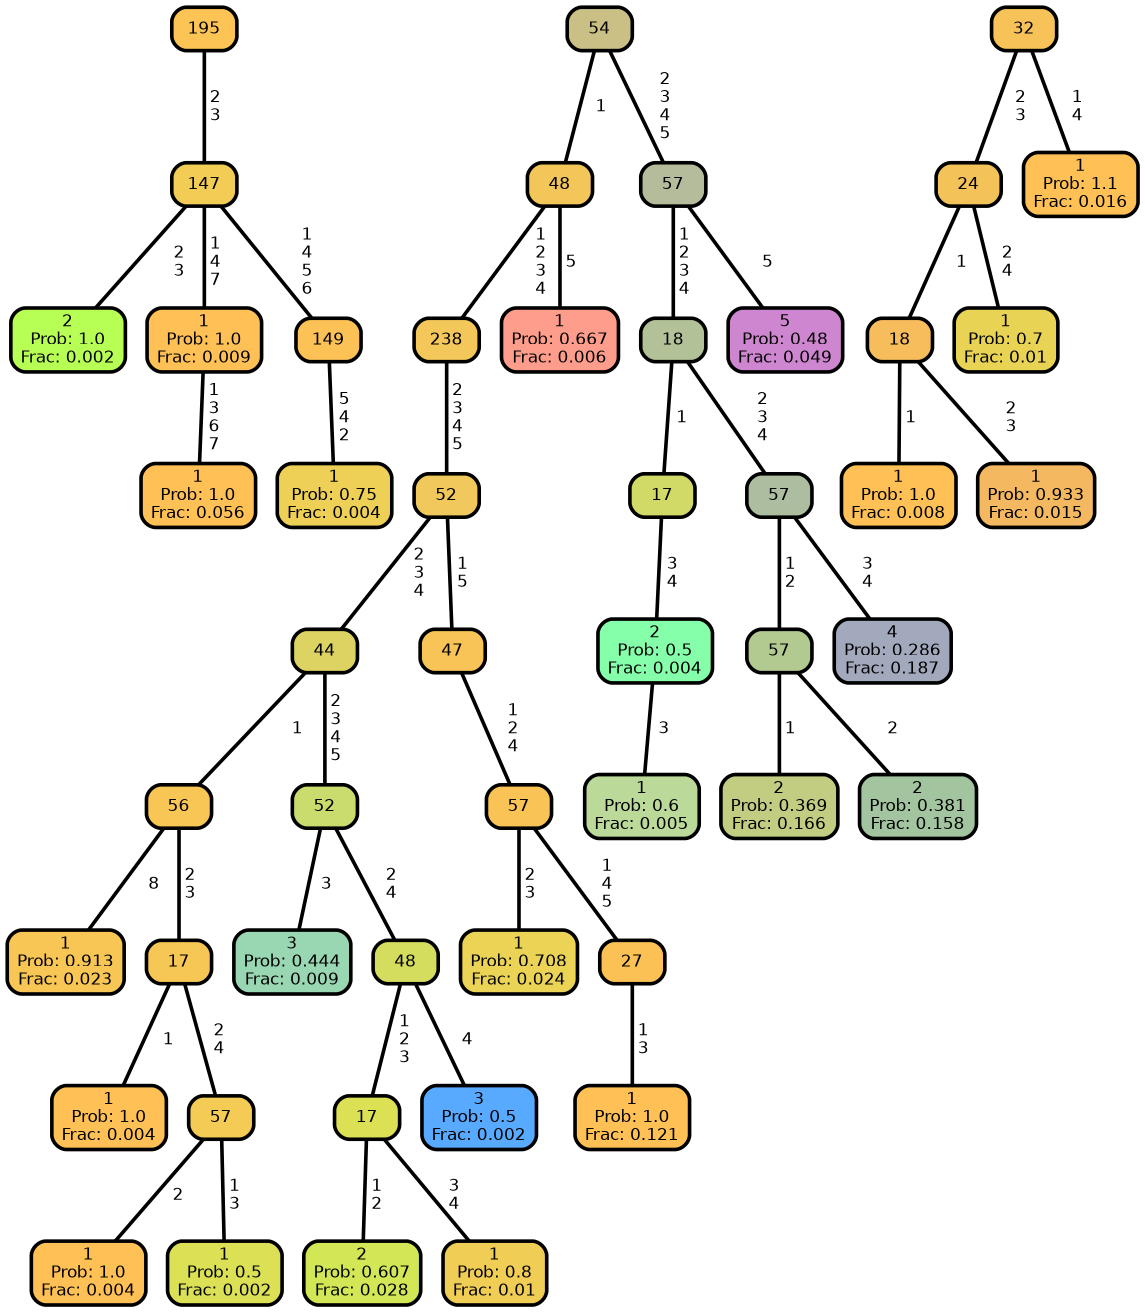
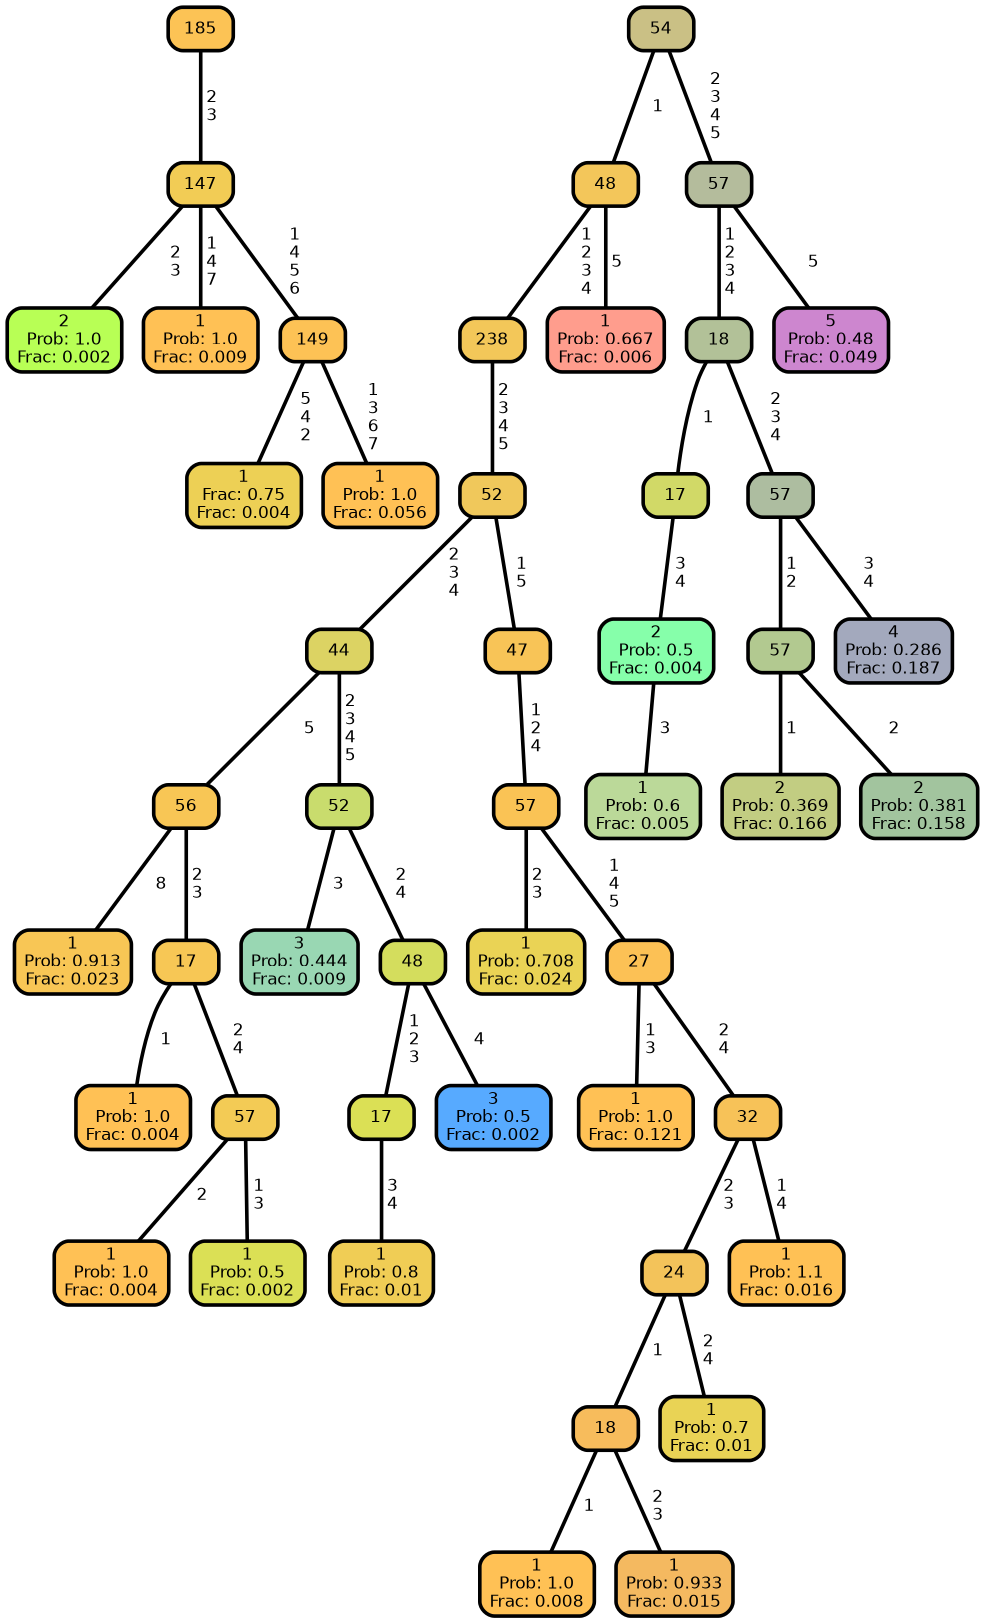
(204, 29) -> (201, 29)
(201, 418) -> (344, 413)
(335, 495) -> (244, 495)
(295, 729) -> (307, 729)
none -> (694, 1040)
(362, 1273) -> none
